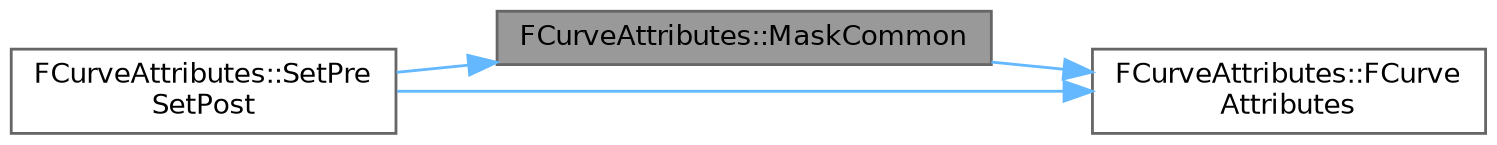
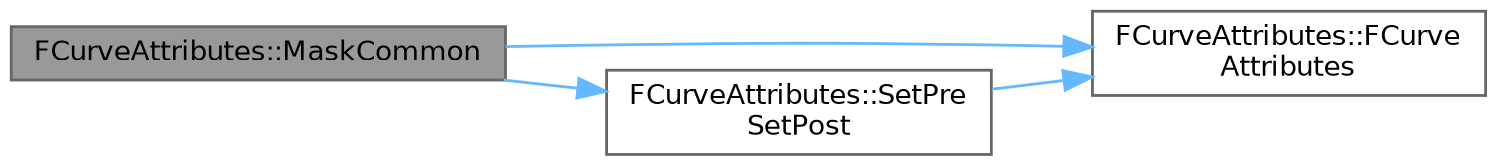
(432, 69) -> (541, 84)
